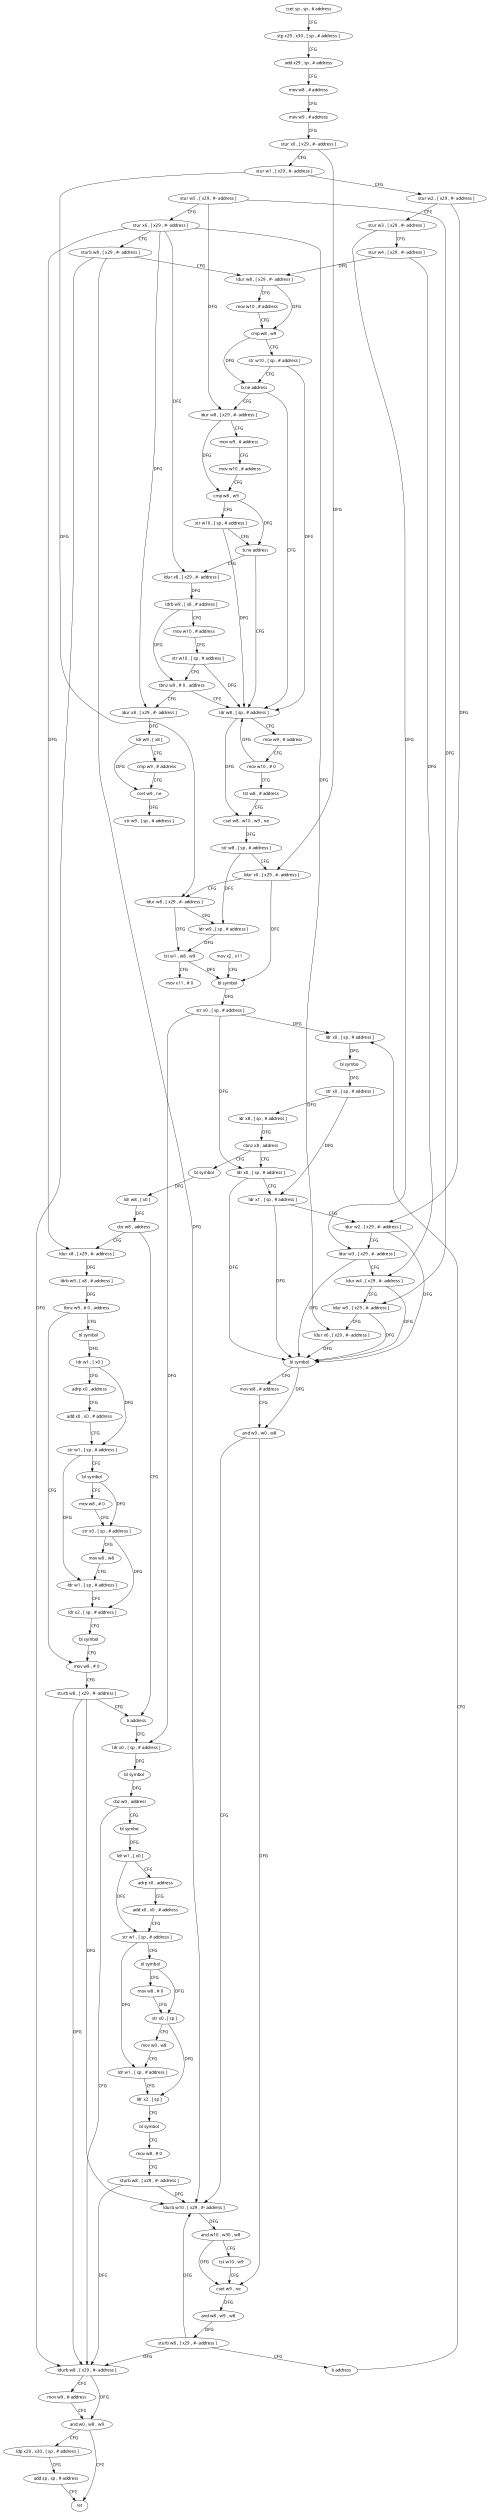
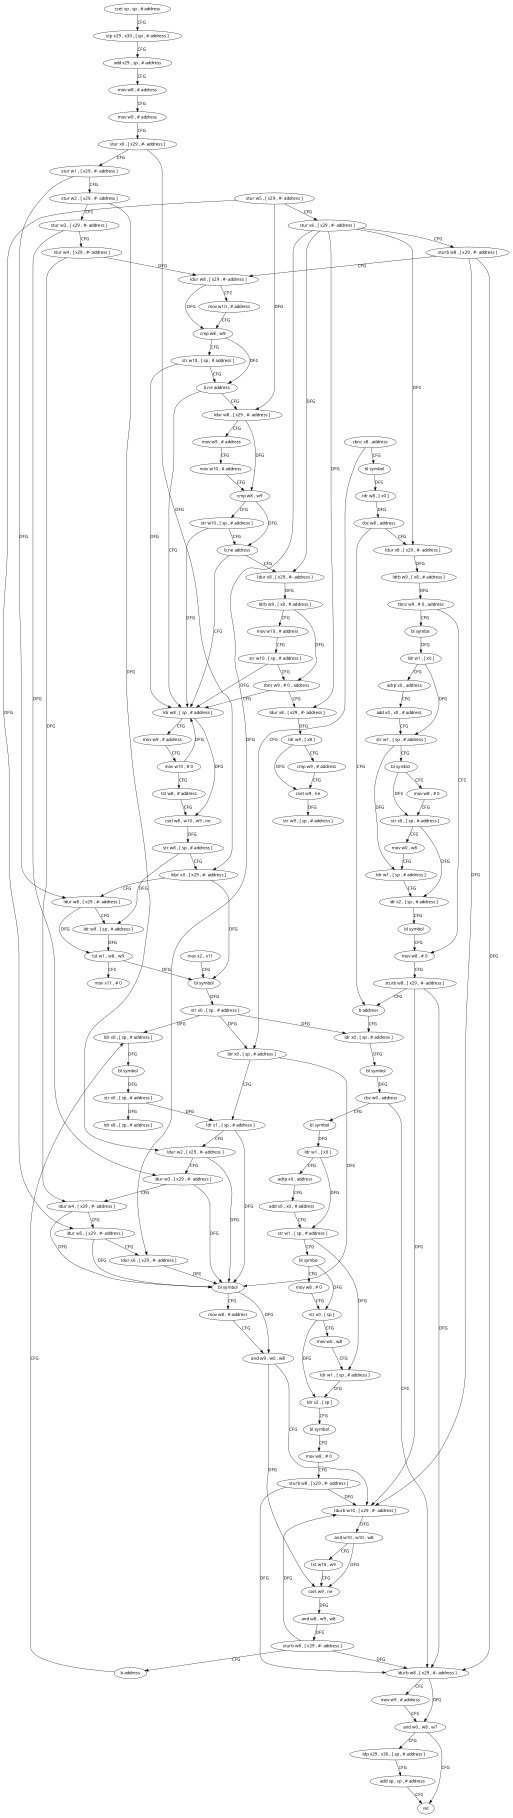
(262, 1131) -> none
(221, 2235) -> (354, 1538)
(87, 2424) -> (420, 1727)
